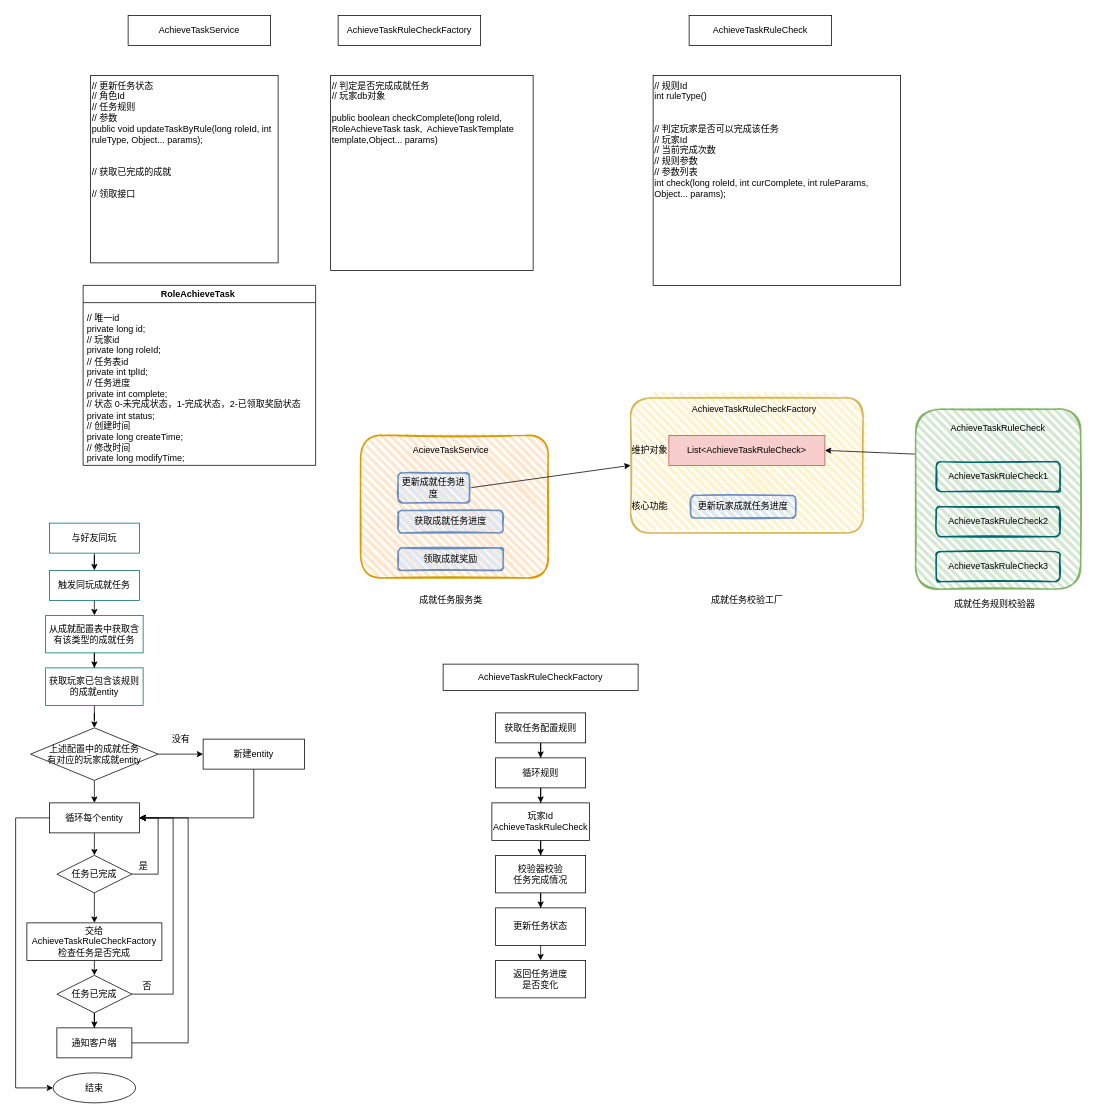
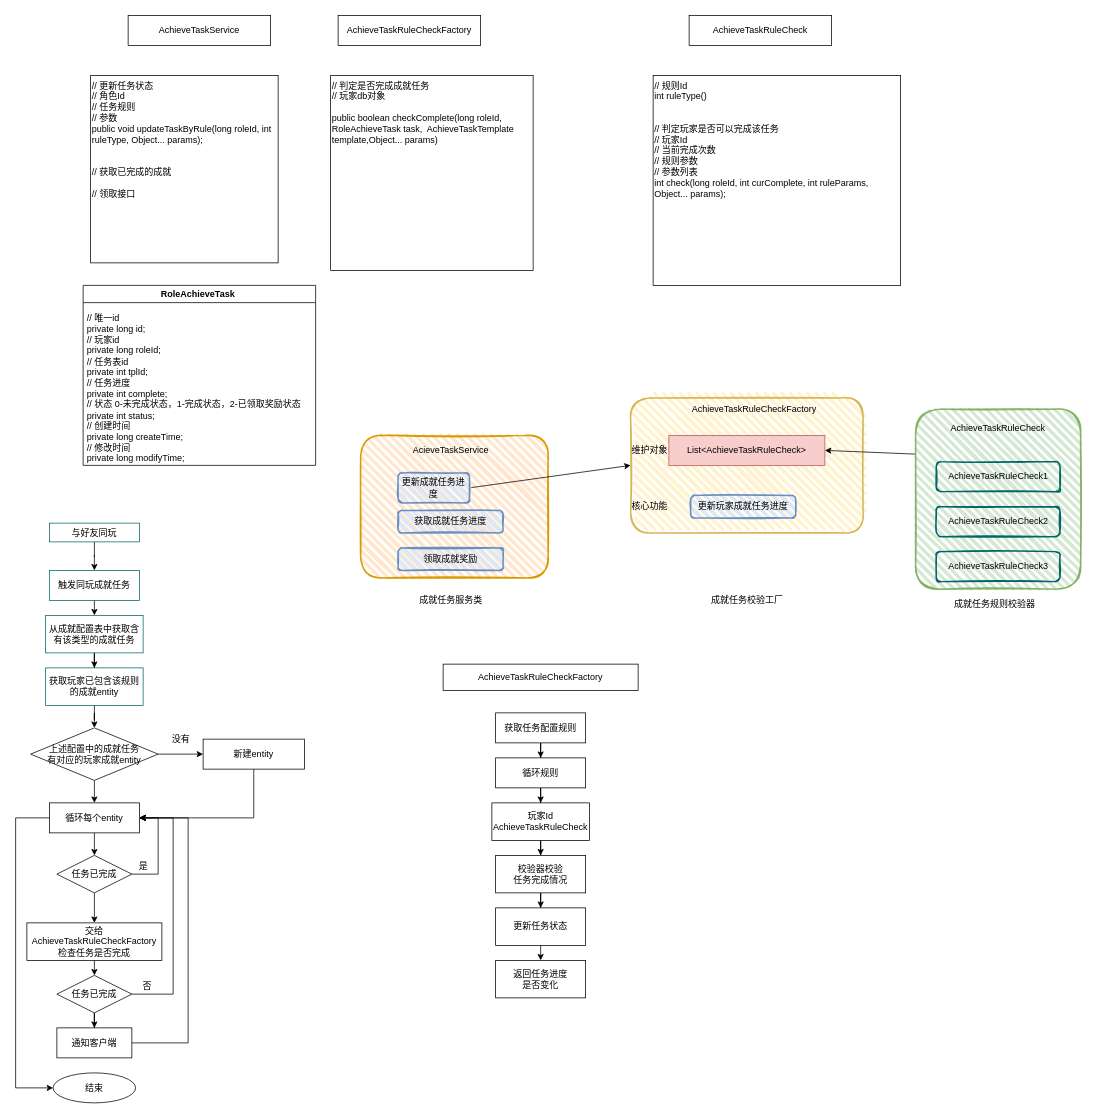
(94, 538) -> (94, 533)
